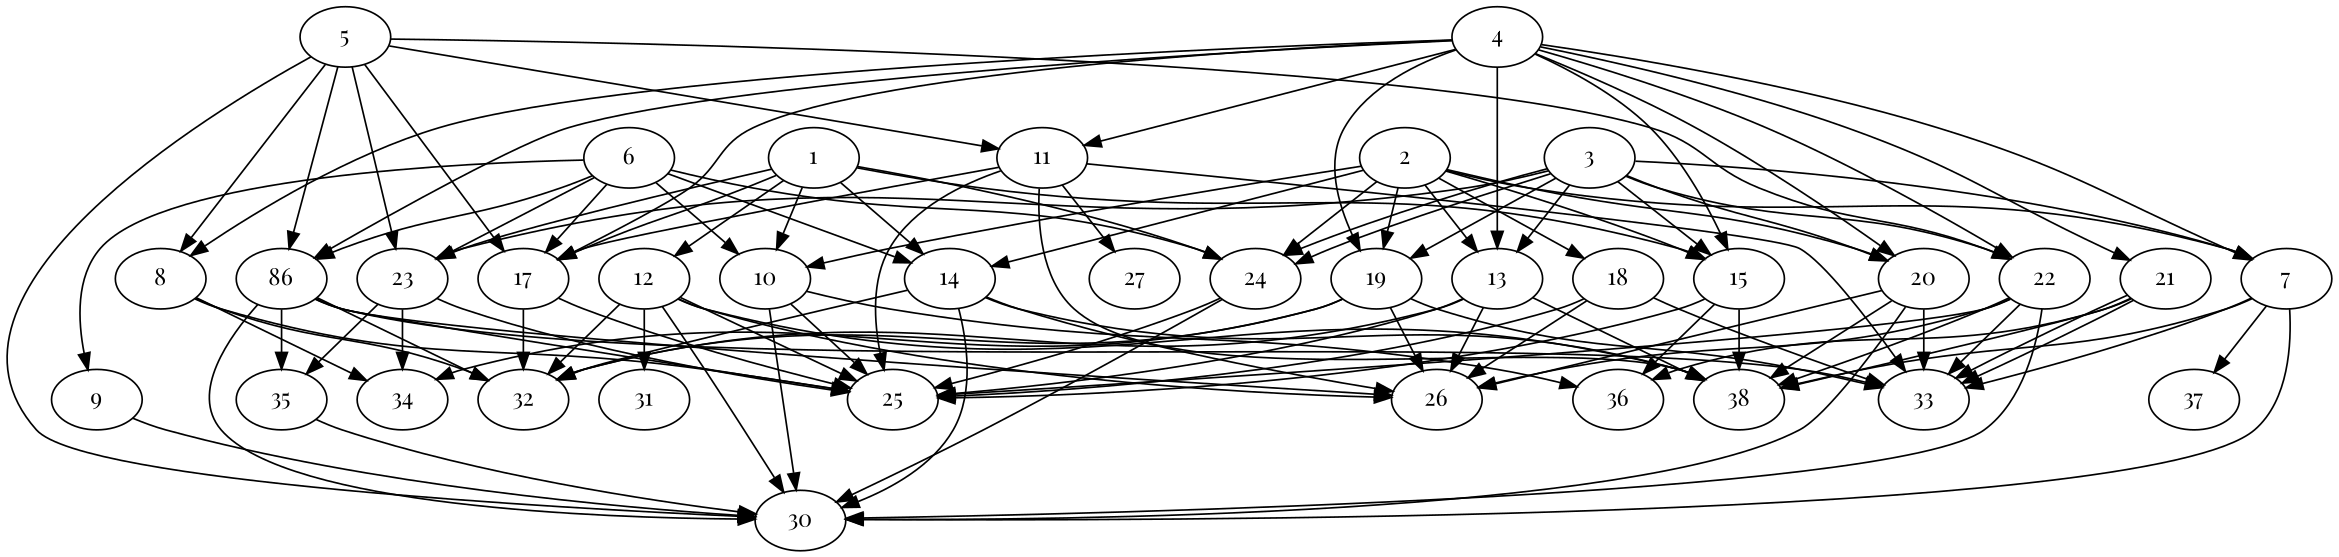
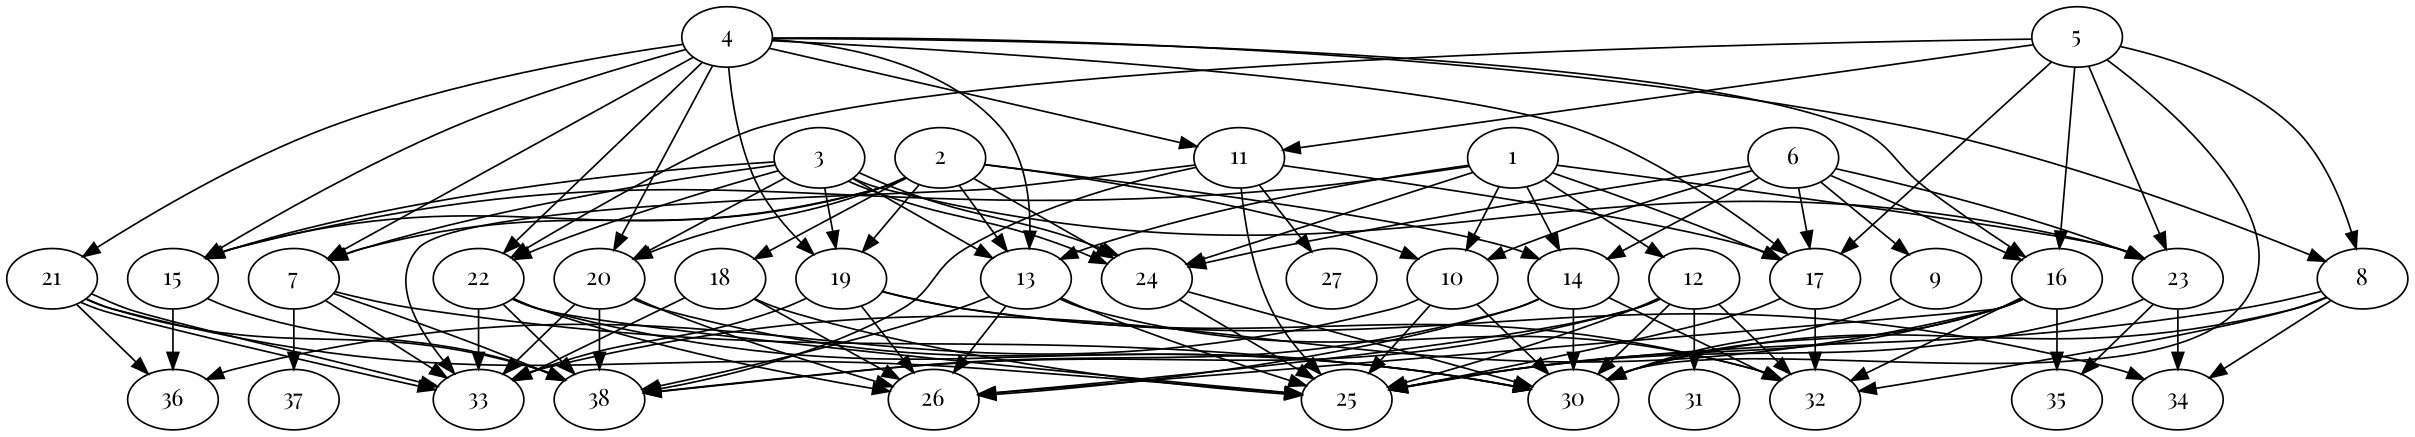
none -> (1212, 213)
(282, 279) -> (2057, 279)
(1333, 373) -> (682, 363)
(525, 477) -> (2100, 337)
